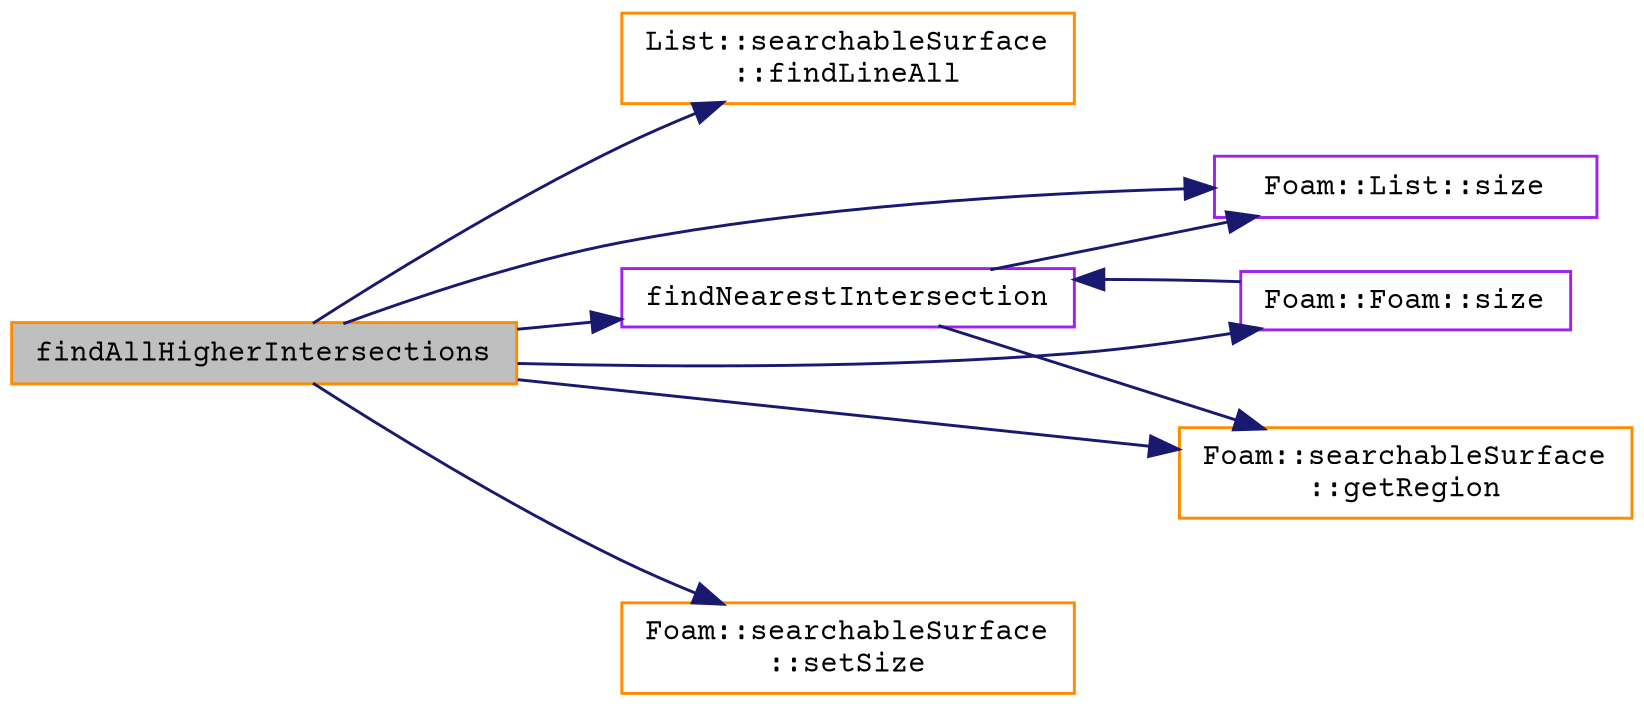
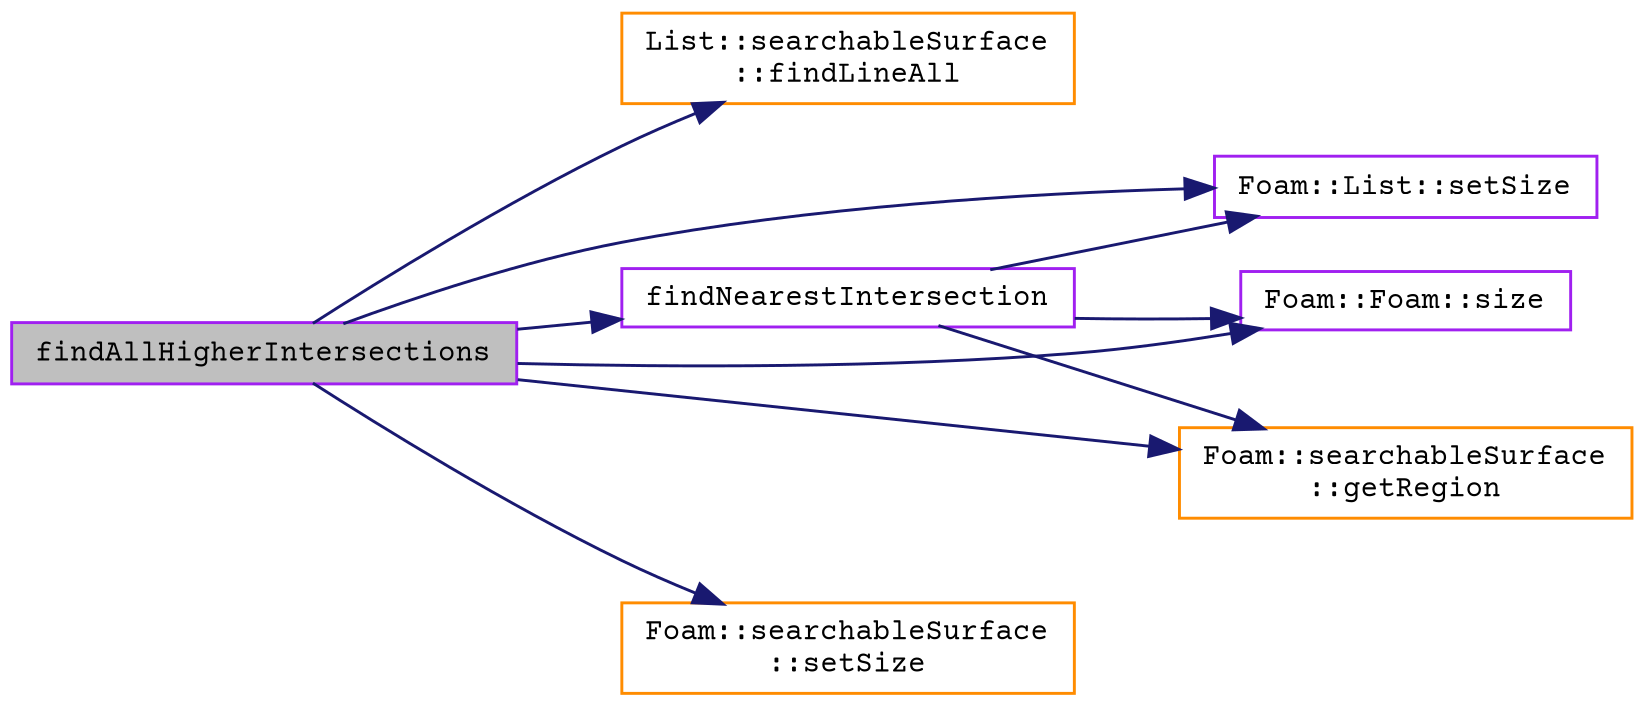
(1406, 187) -> (1406, 187)
(1173, 280) -> (1143, 319)
(264, 353) -> (264, 353)
